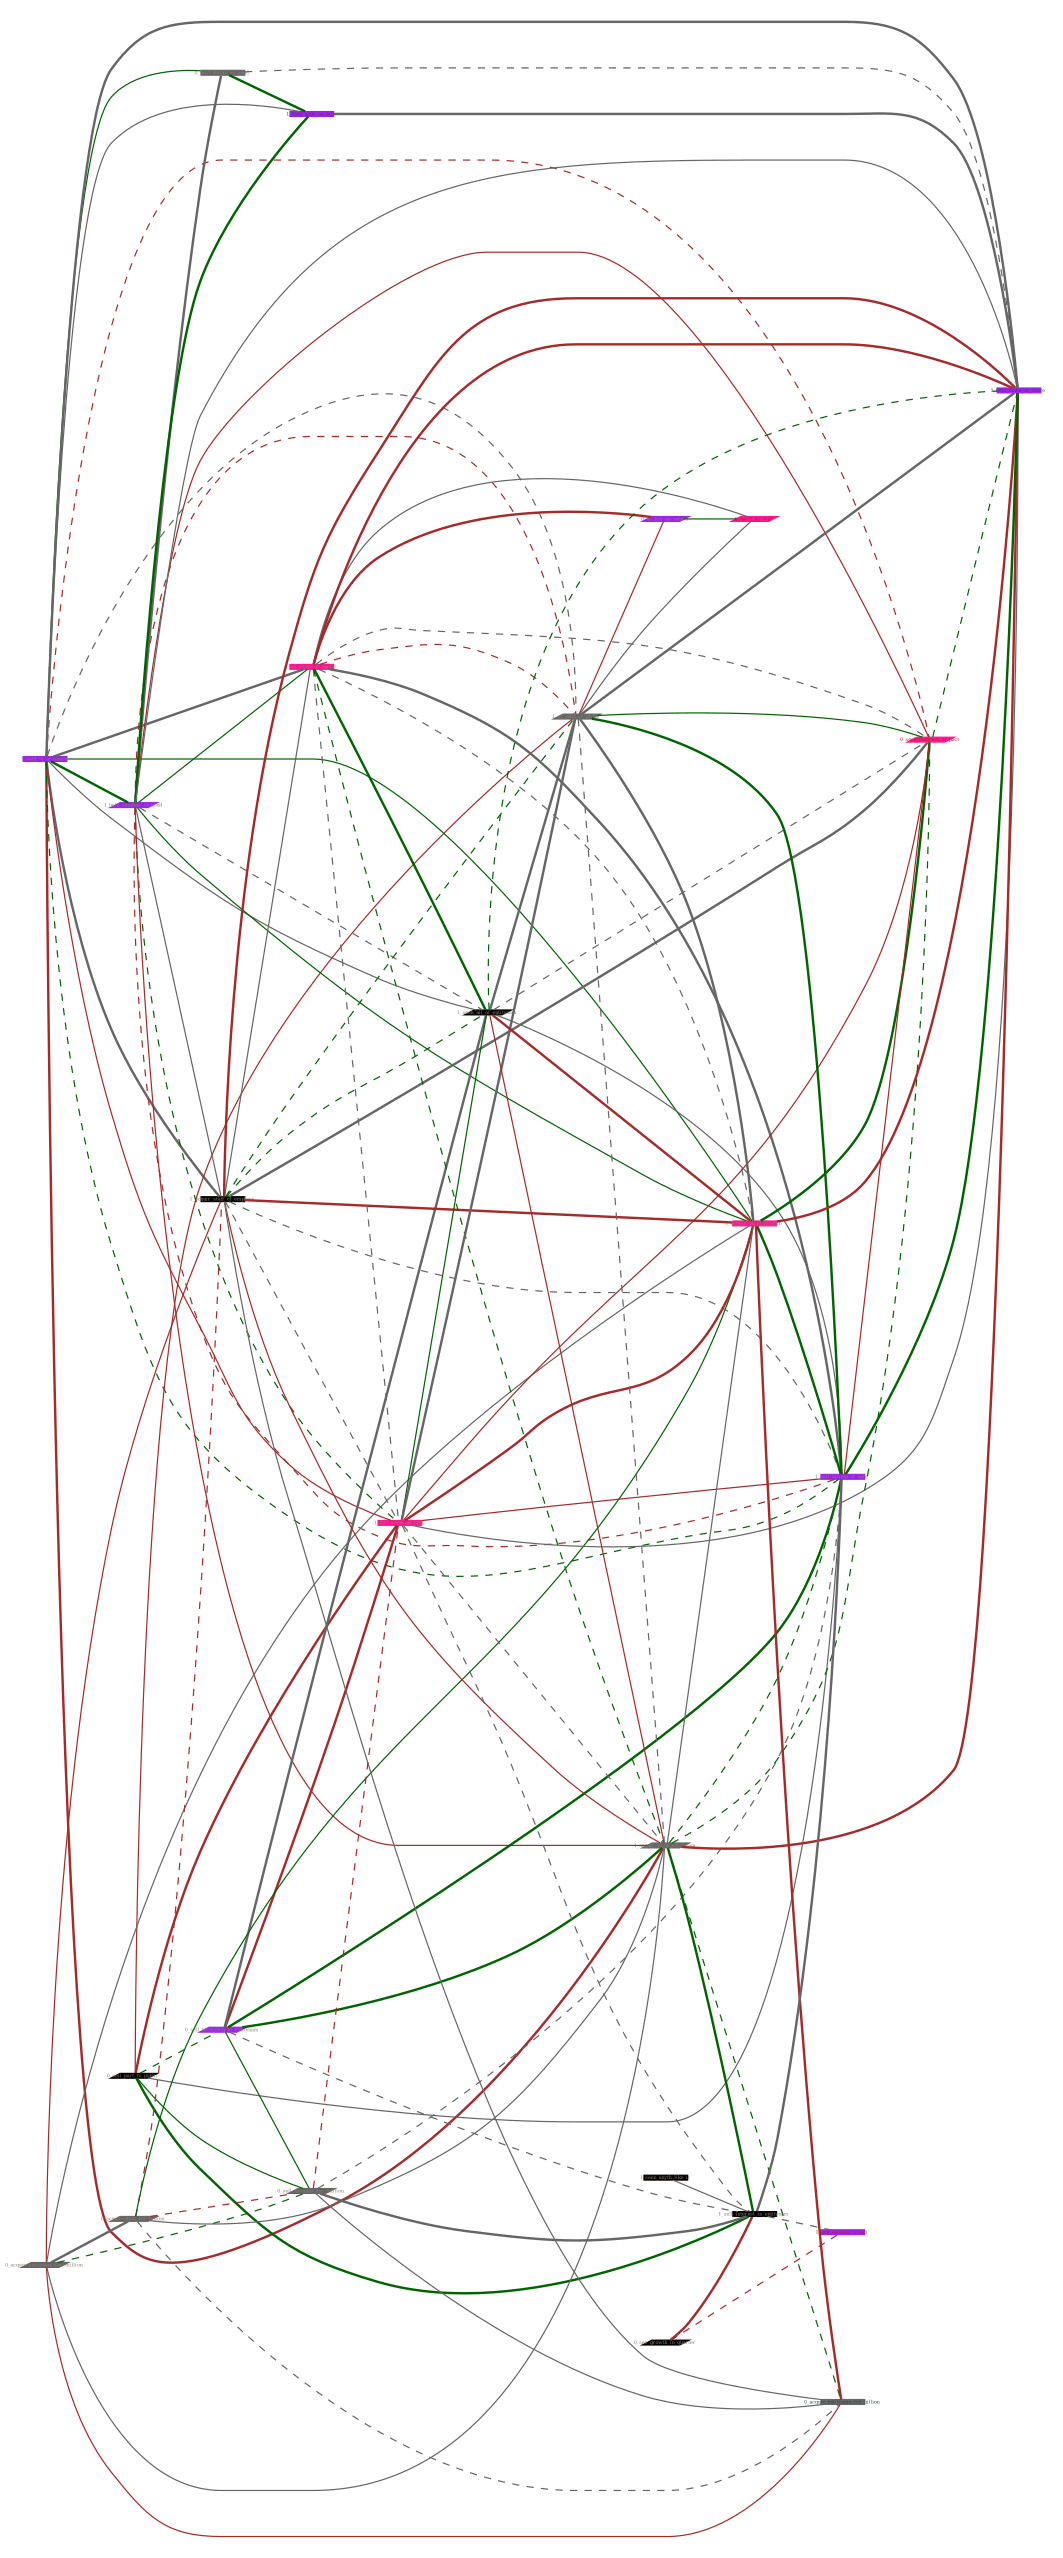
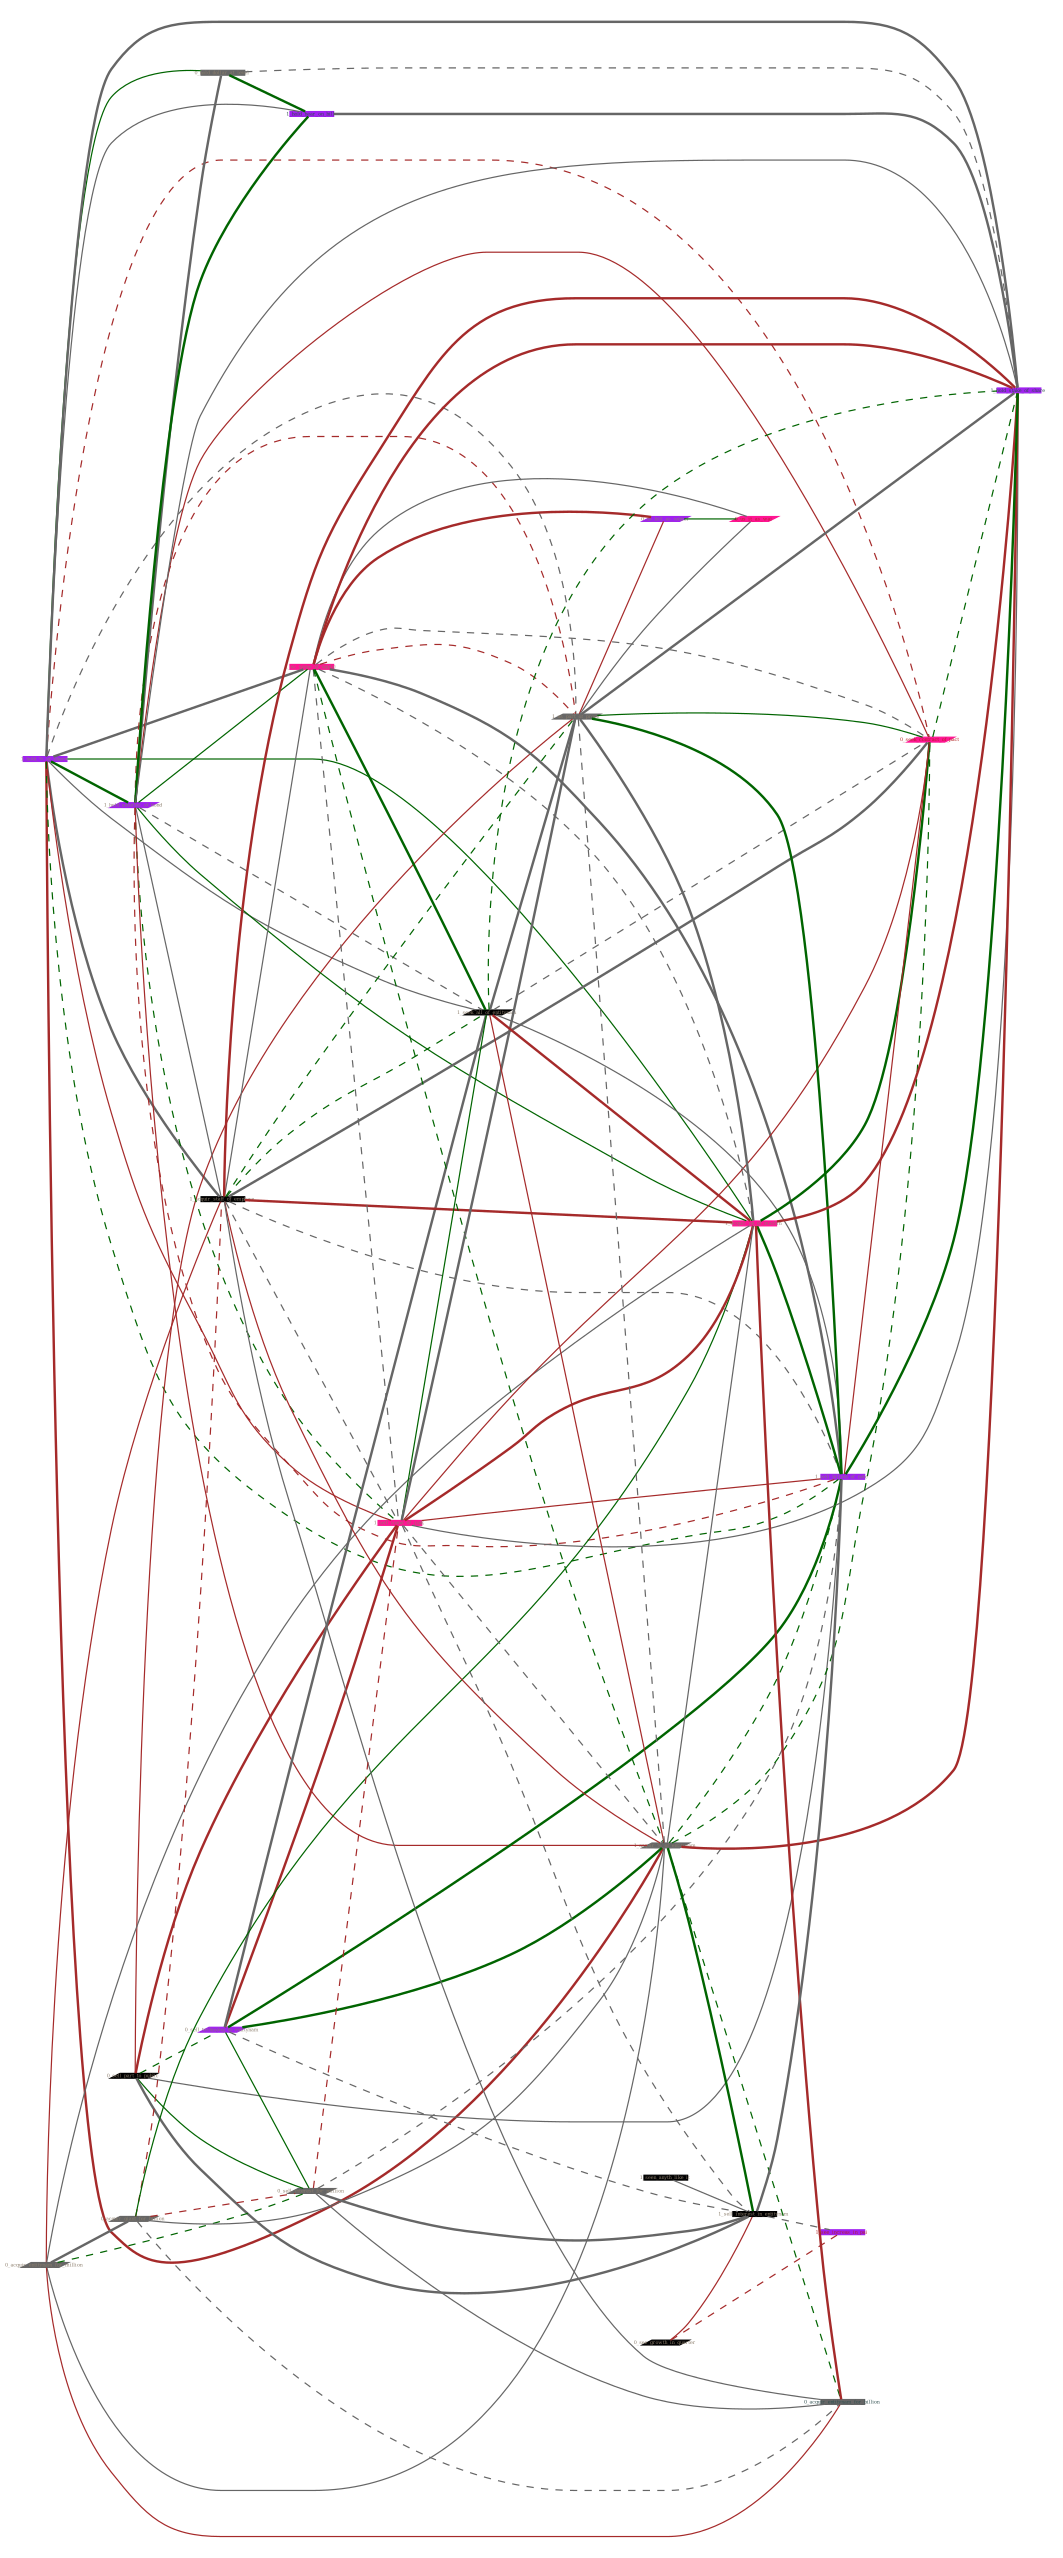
(717, 2282) -> (717, 2282)
(407, 2287) -> (407, 2287)
